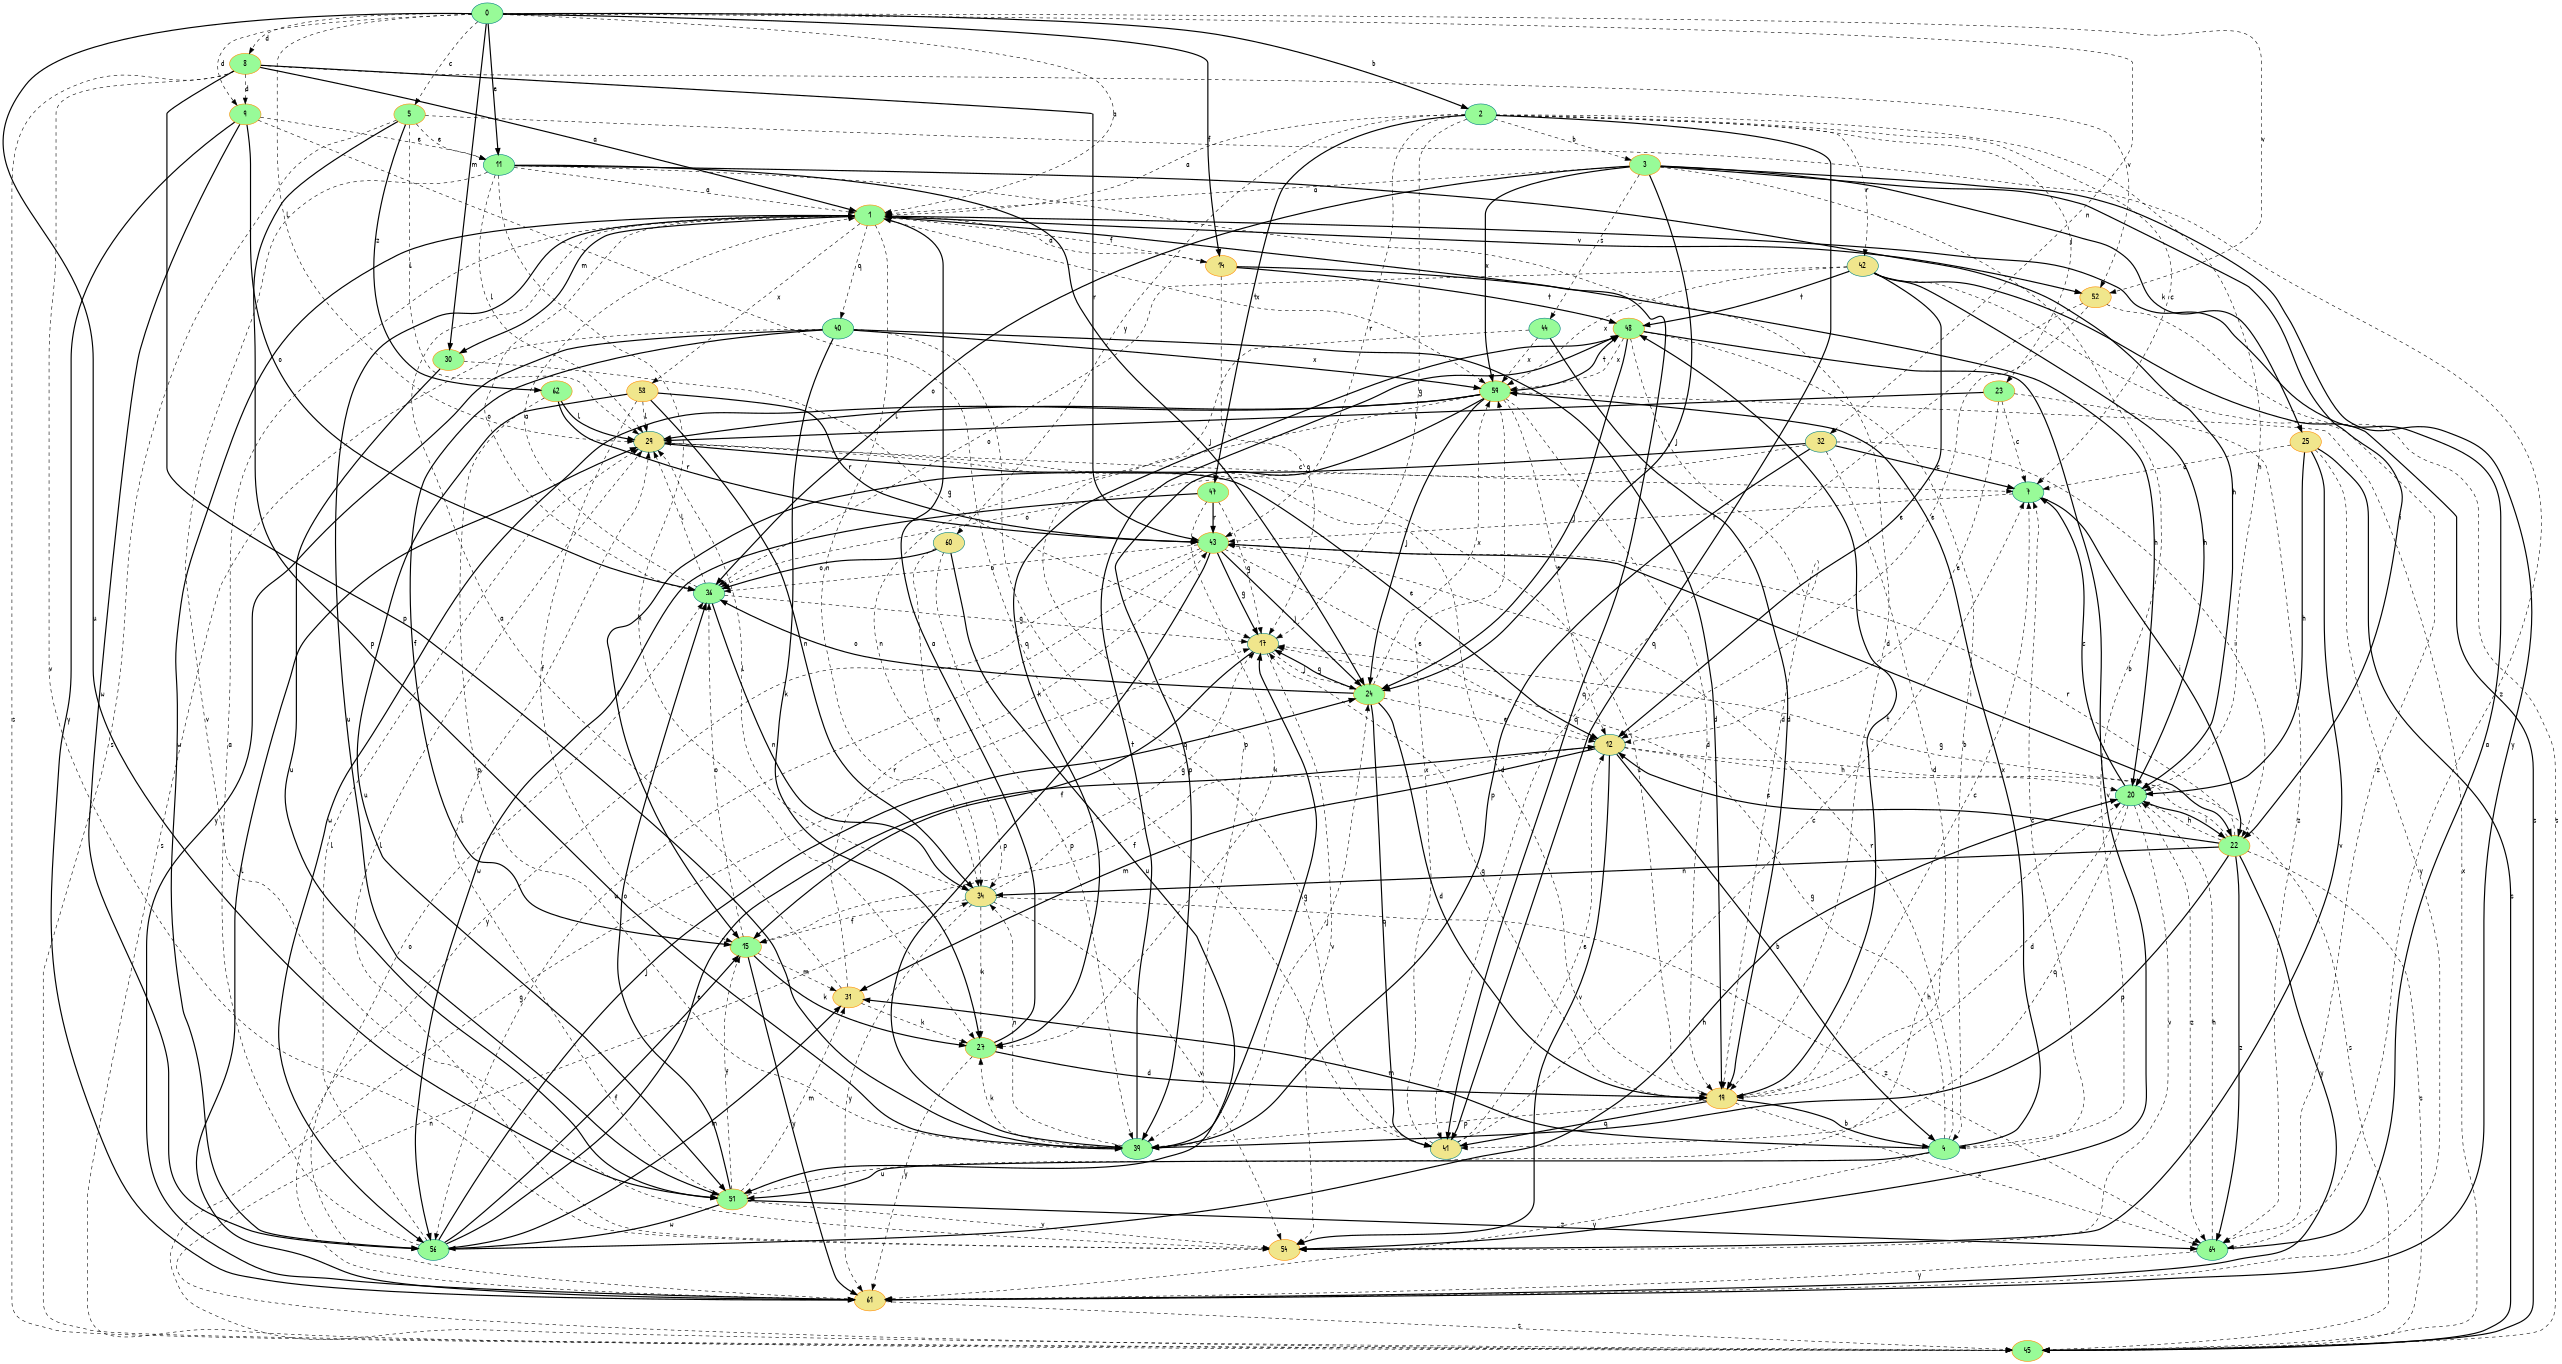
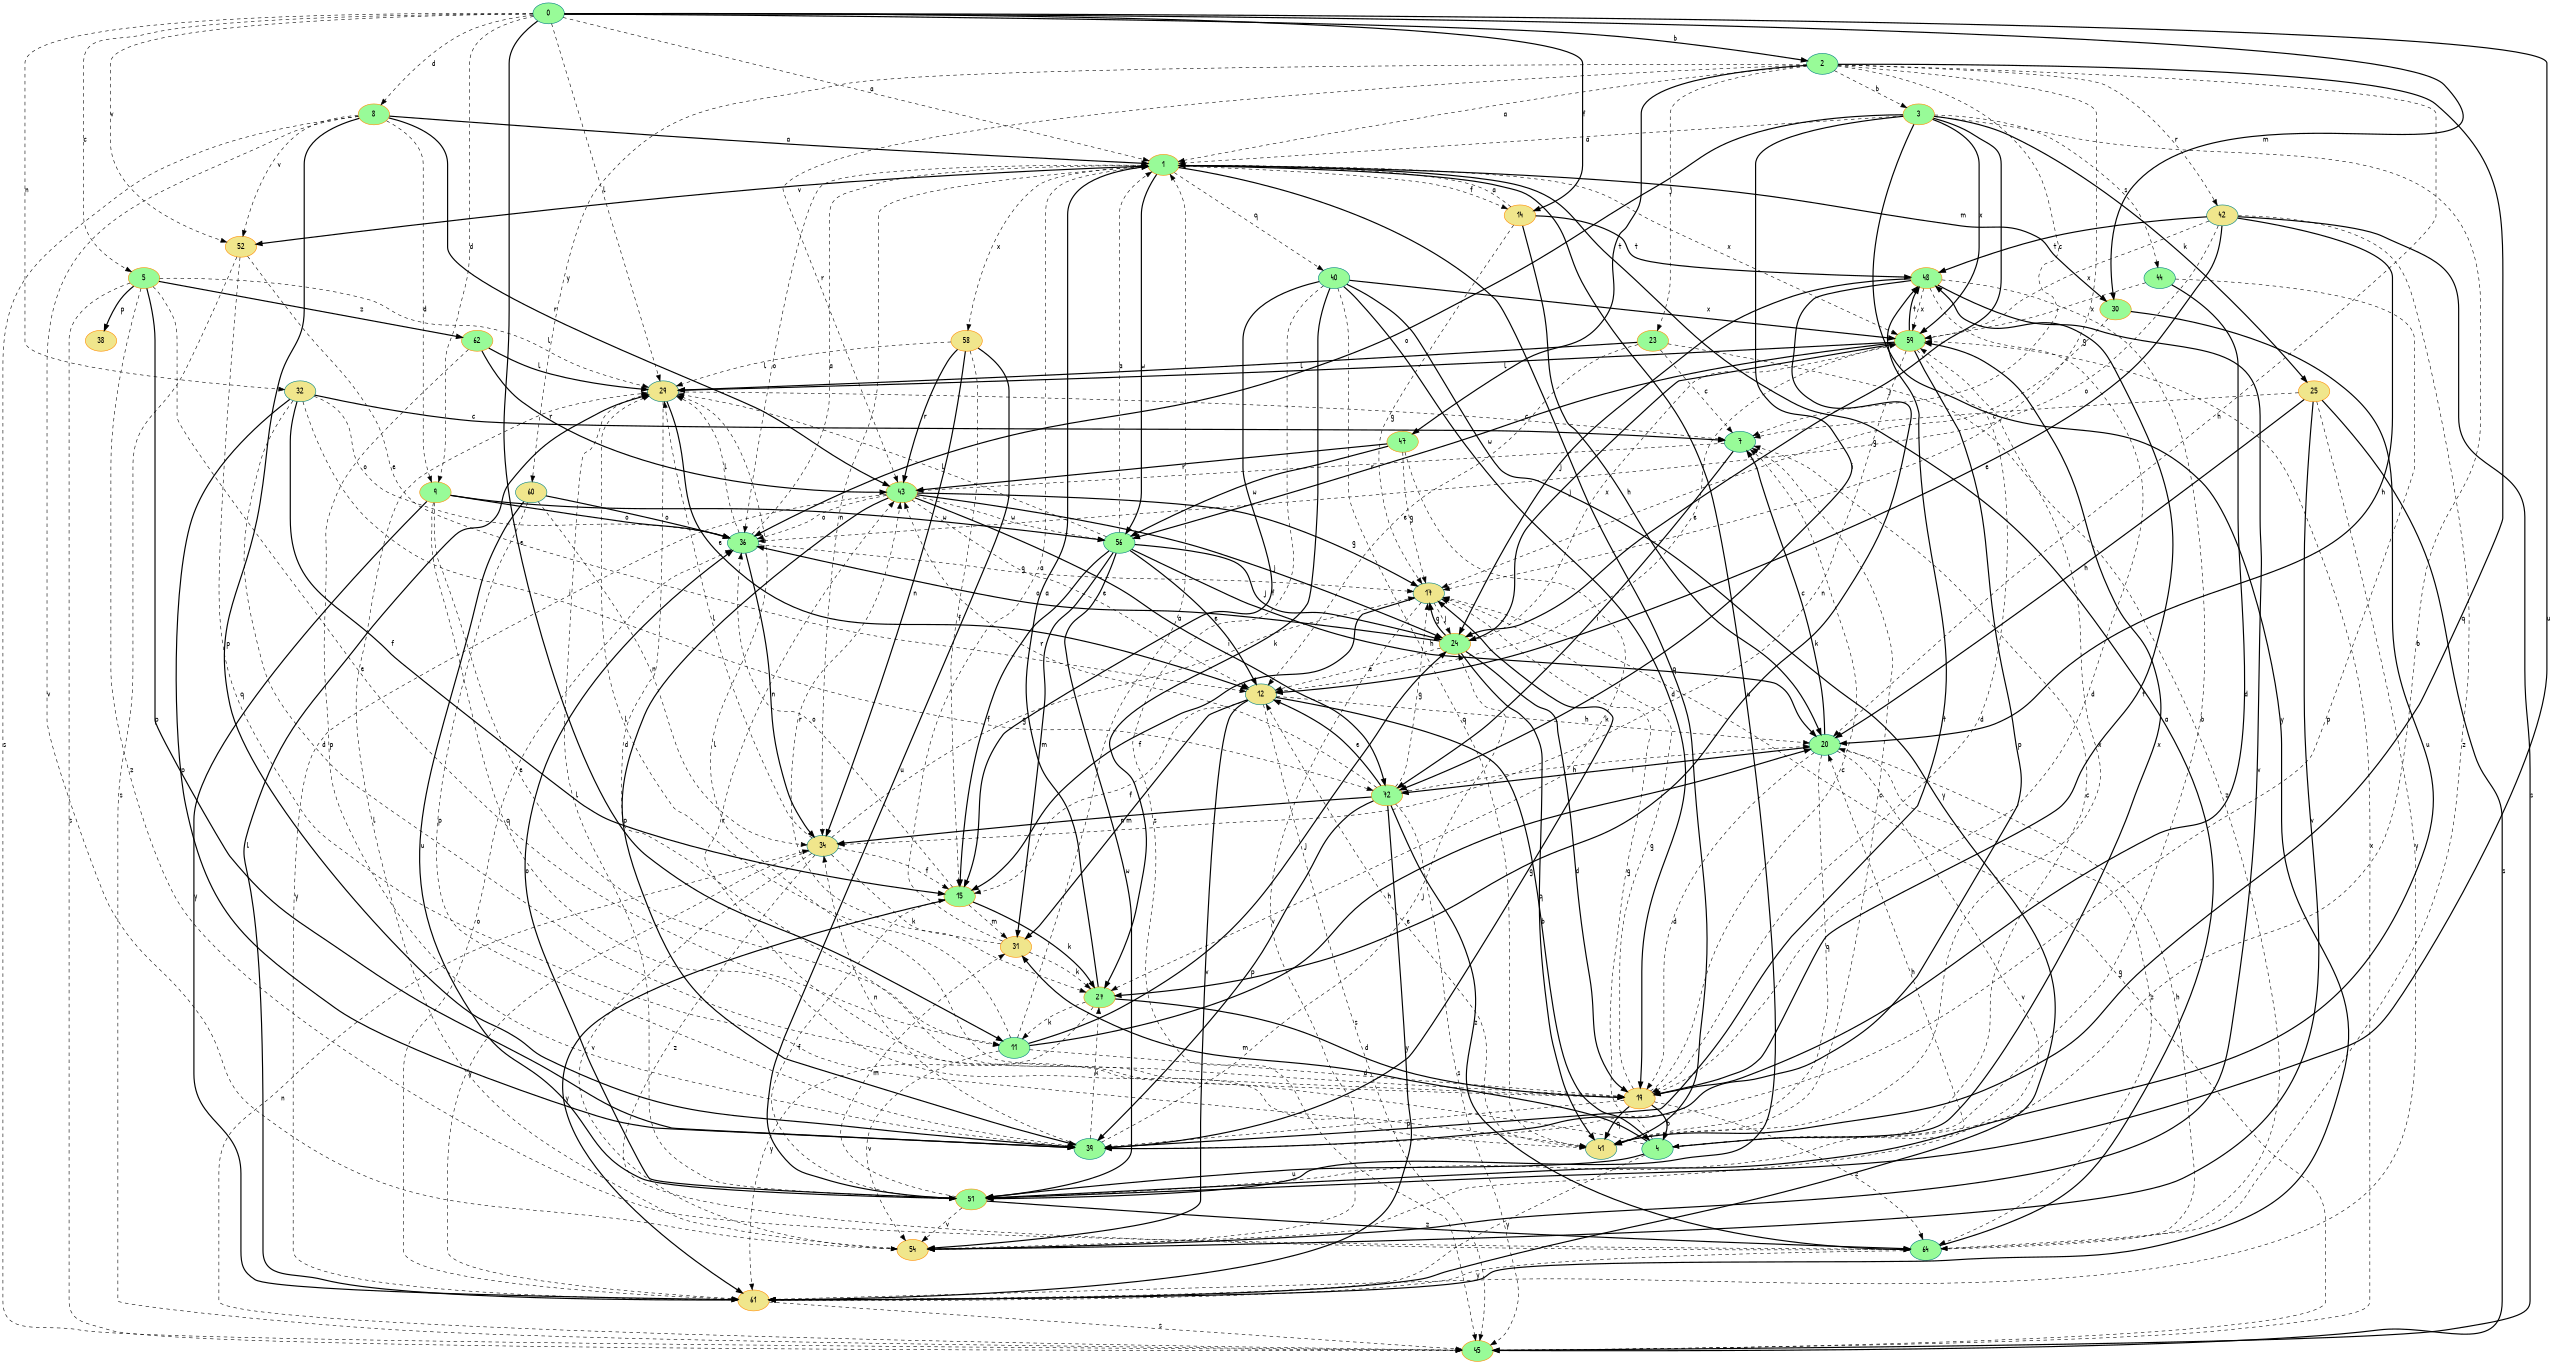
none -> (101, 341)
(639, 628) -> (1054, 1015)
(2234, 846) -> (1387, 795)
(589, 1237) -> (1131, 915)
